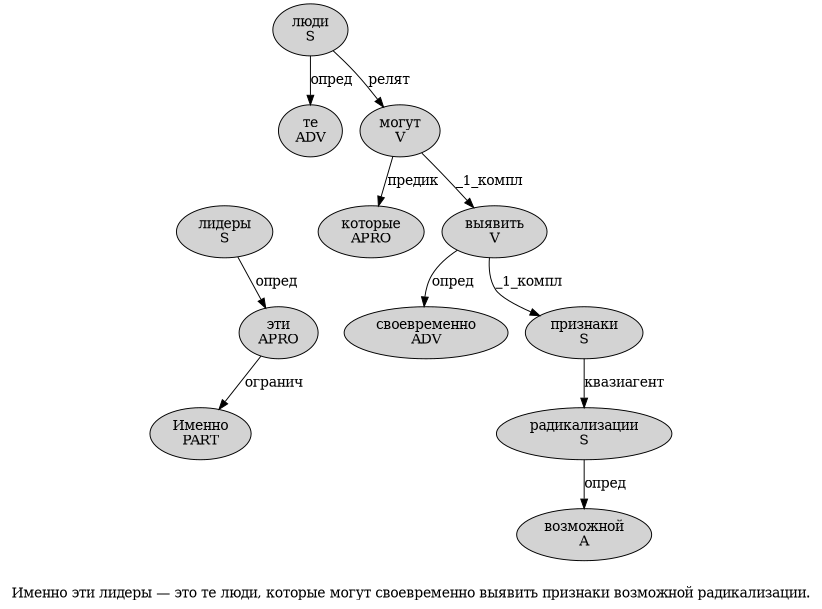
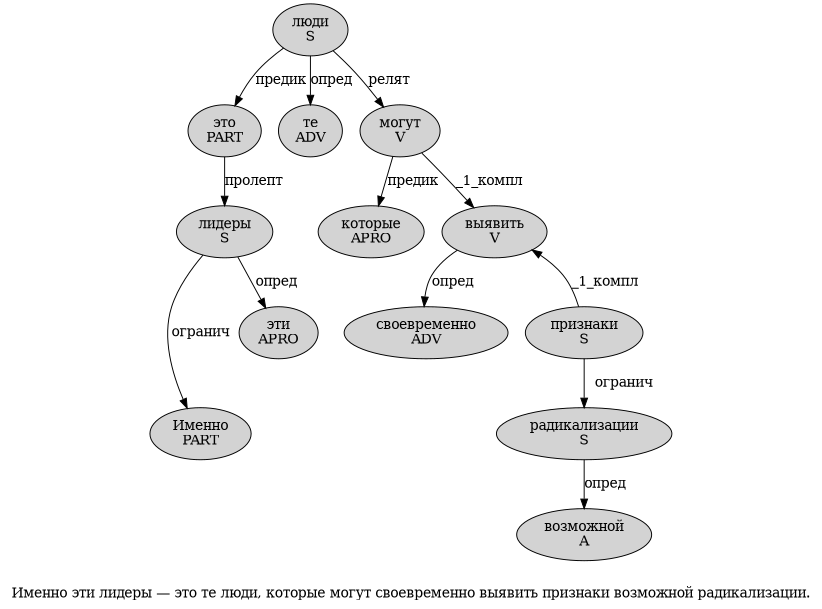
none -> (225, 131)
(498, 293) -> (565, 277)
(243, 379) -> (168, 324)
(624, 383) -> (624, 383)
